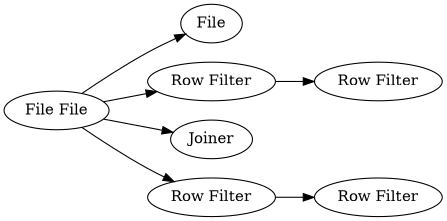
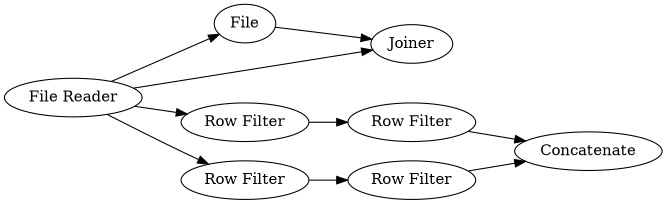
none -> (318, 32)
(57, 110) -> (73, 98)
none -> (588, 151)
